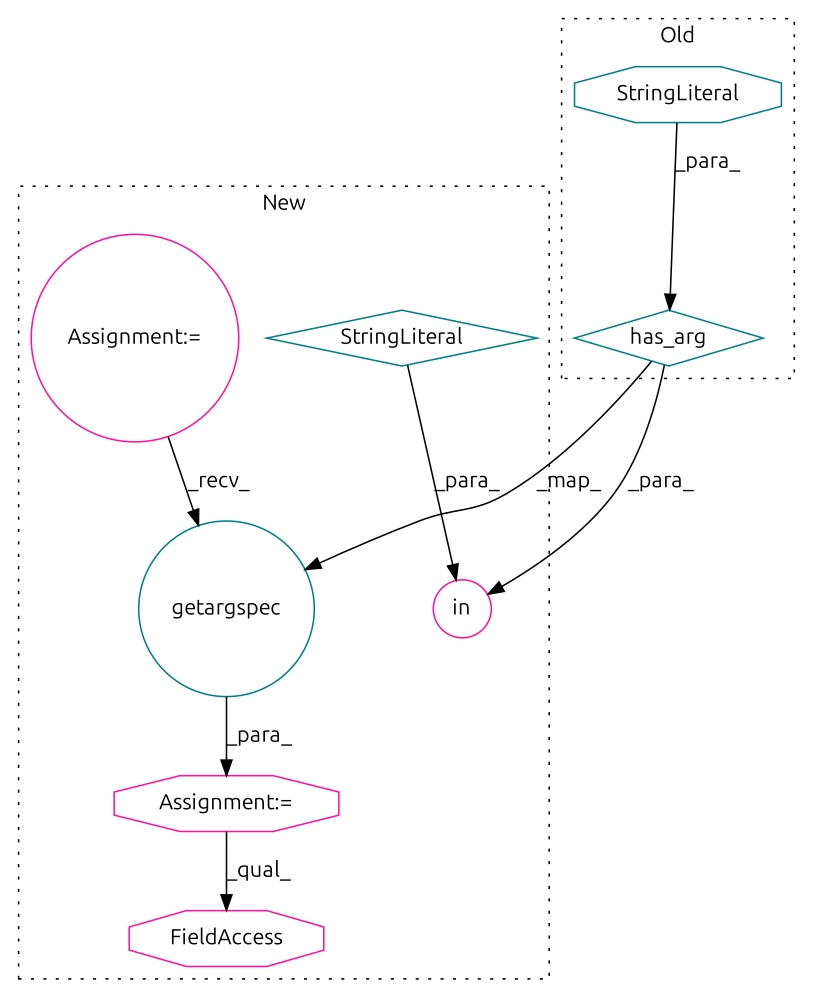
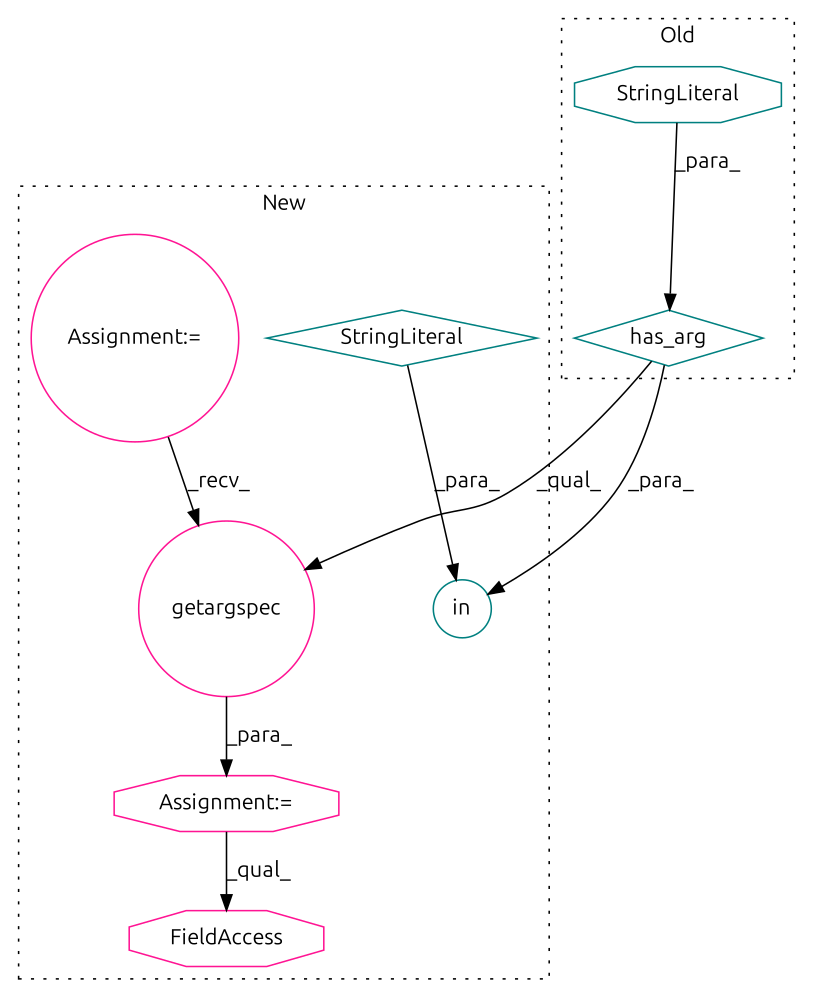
(569, 482) -> (569, 482)
(227, 609) -> (227, 609)
(462, 609) -> (462, 609)
